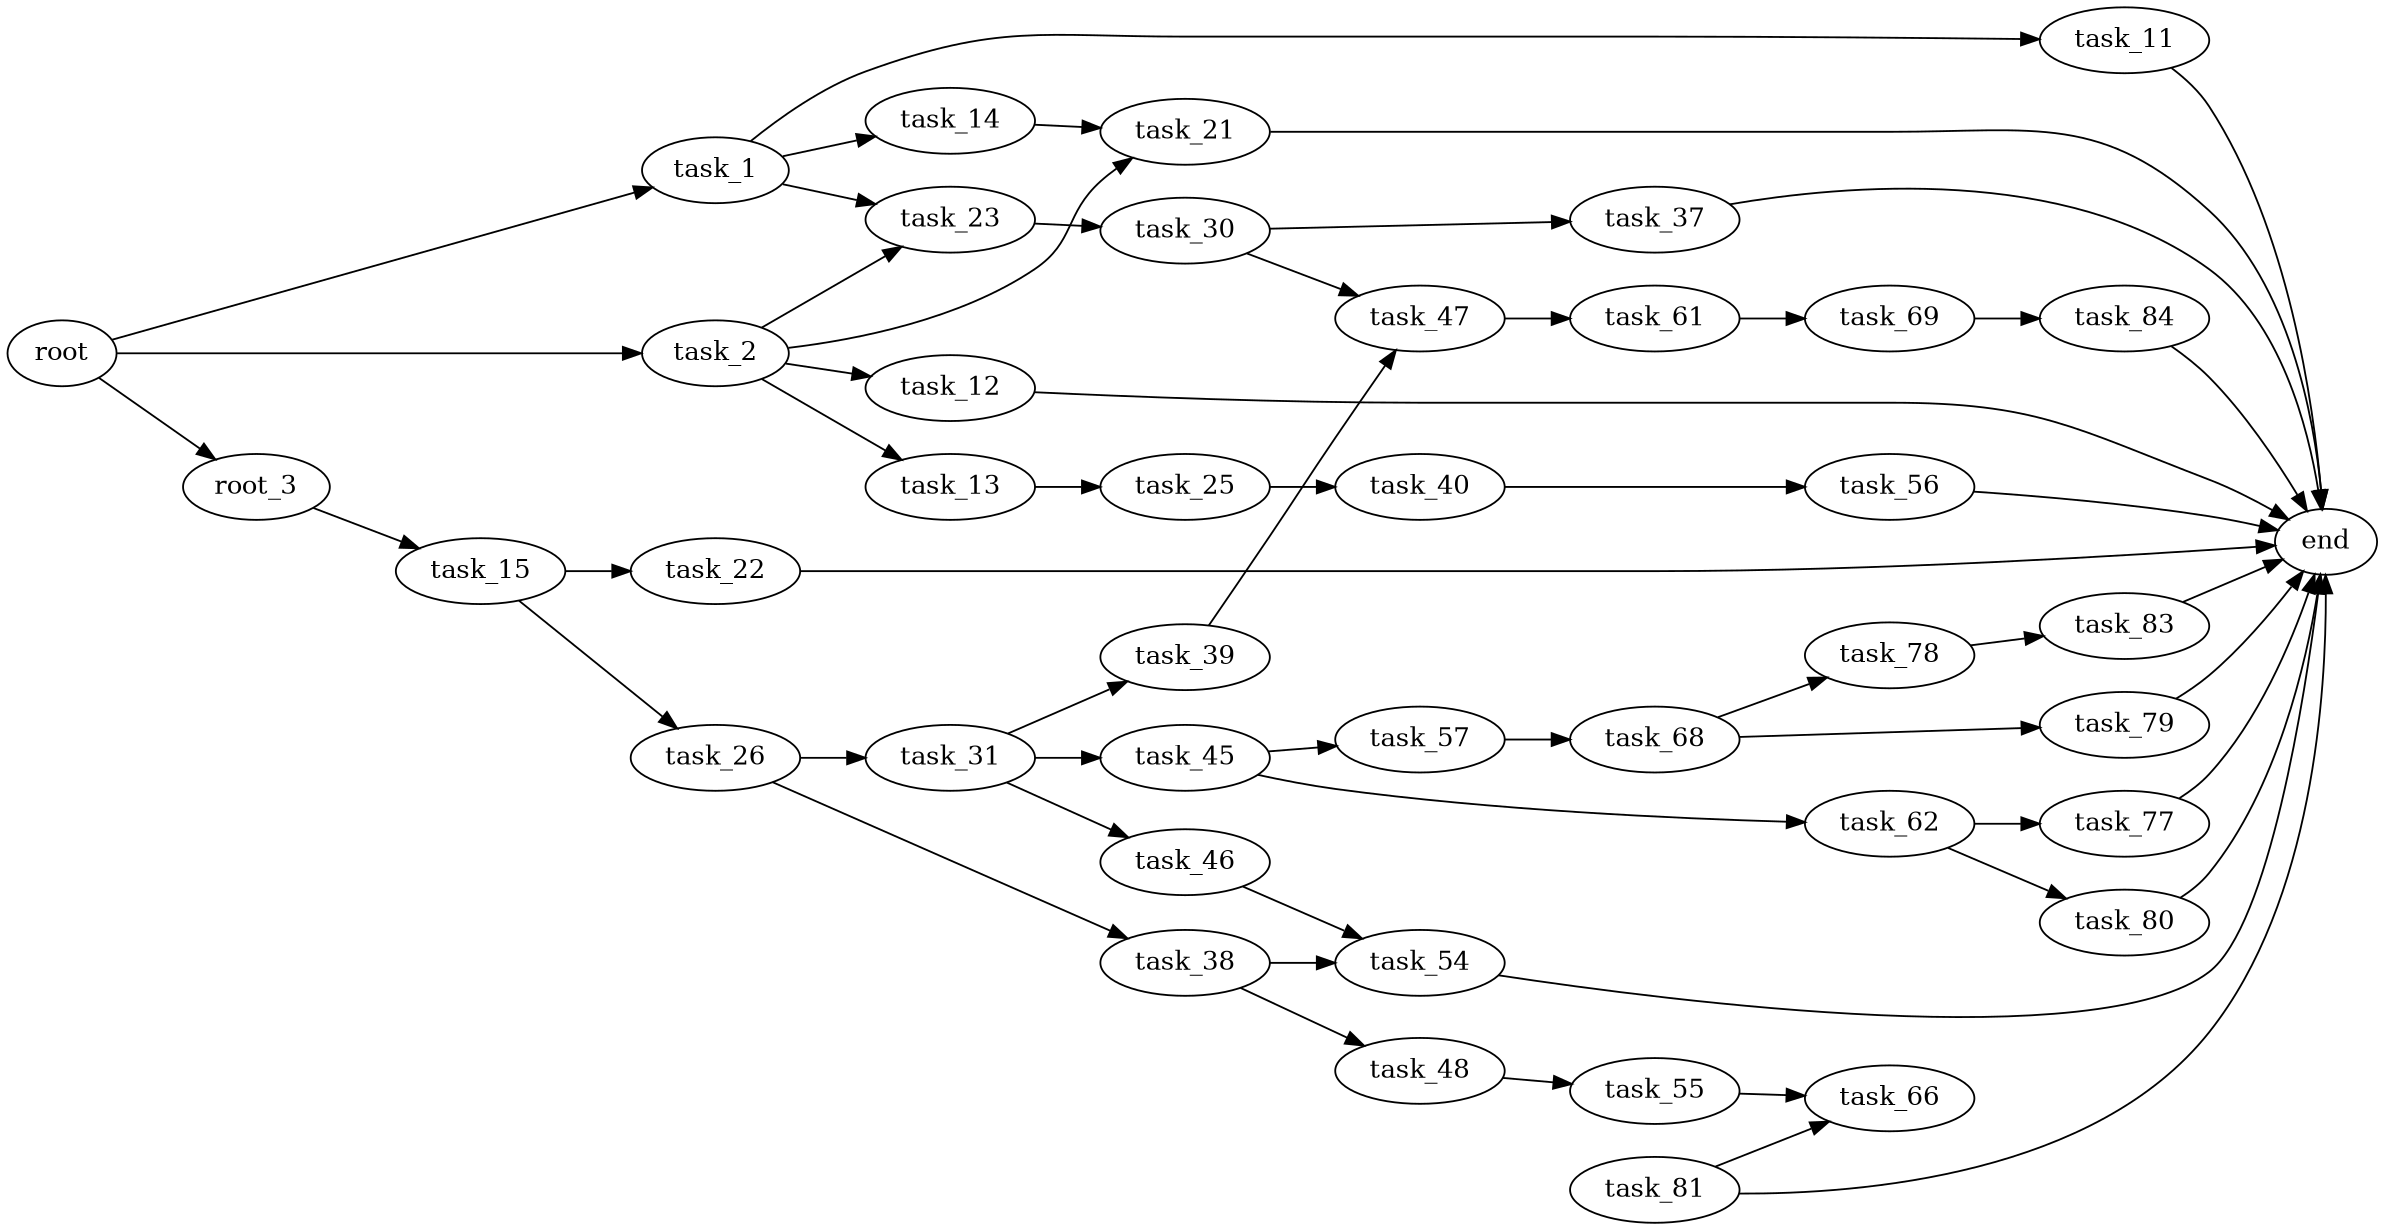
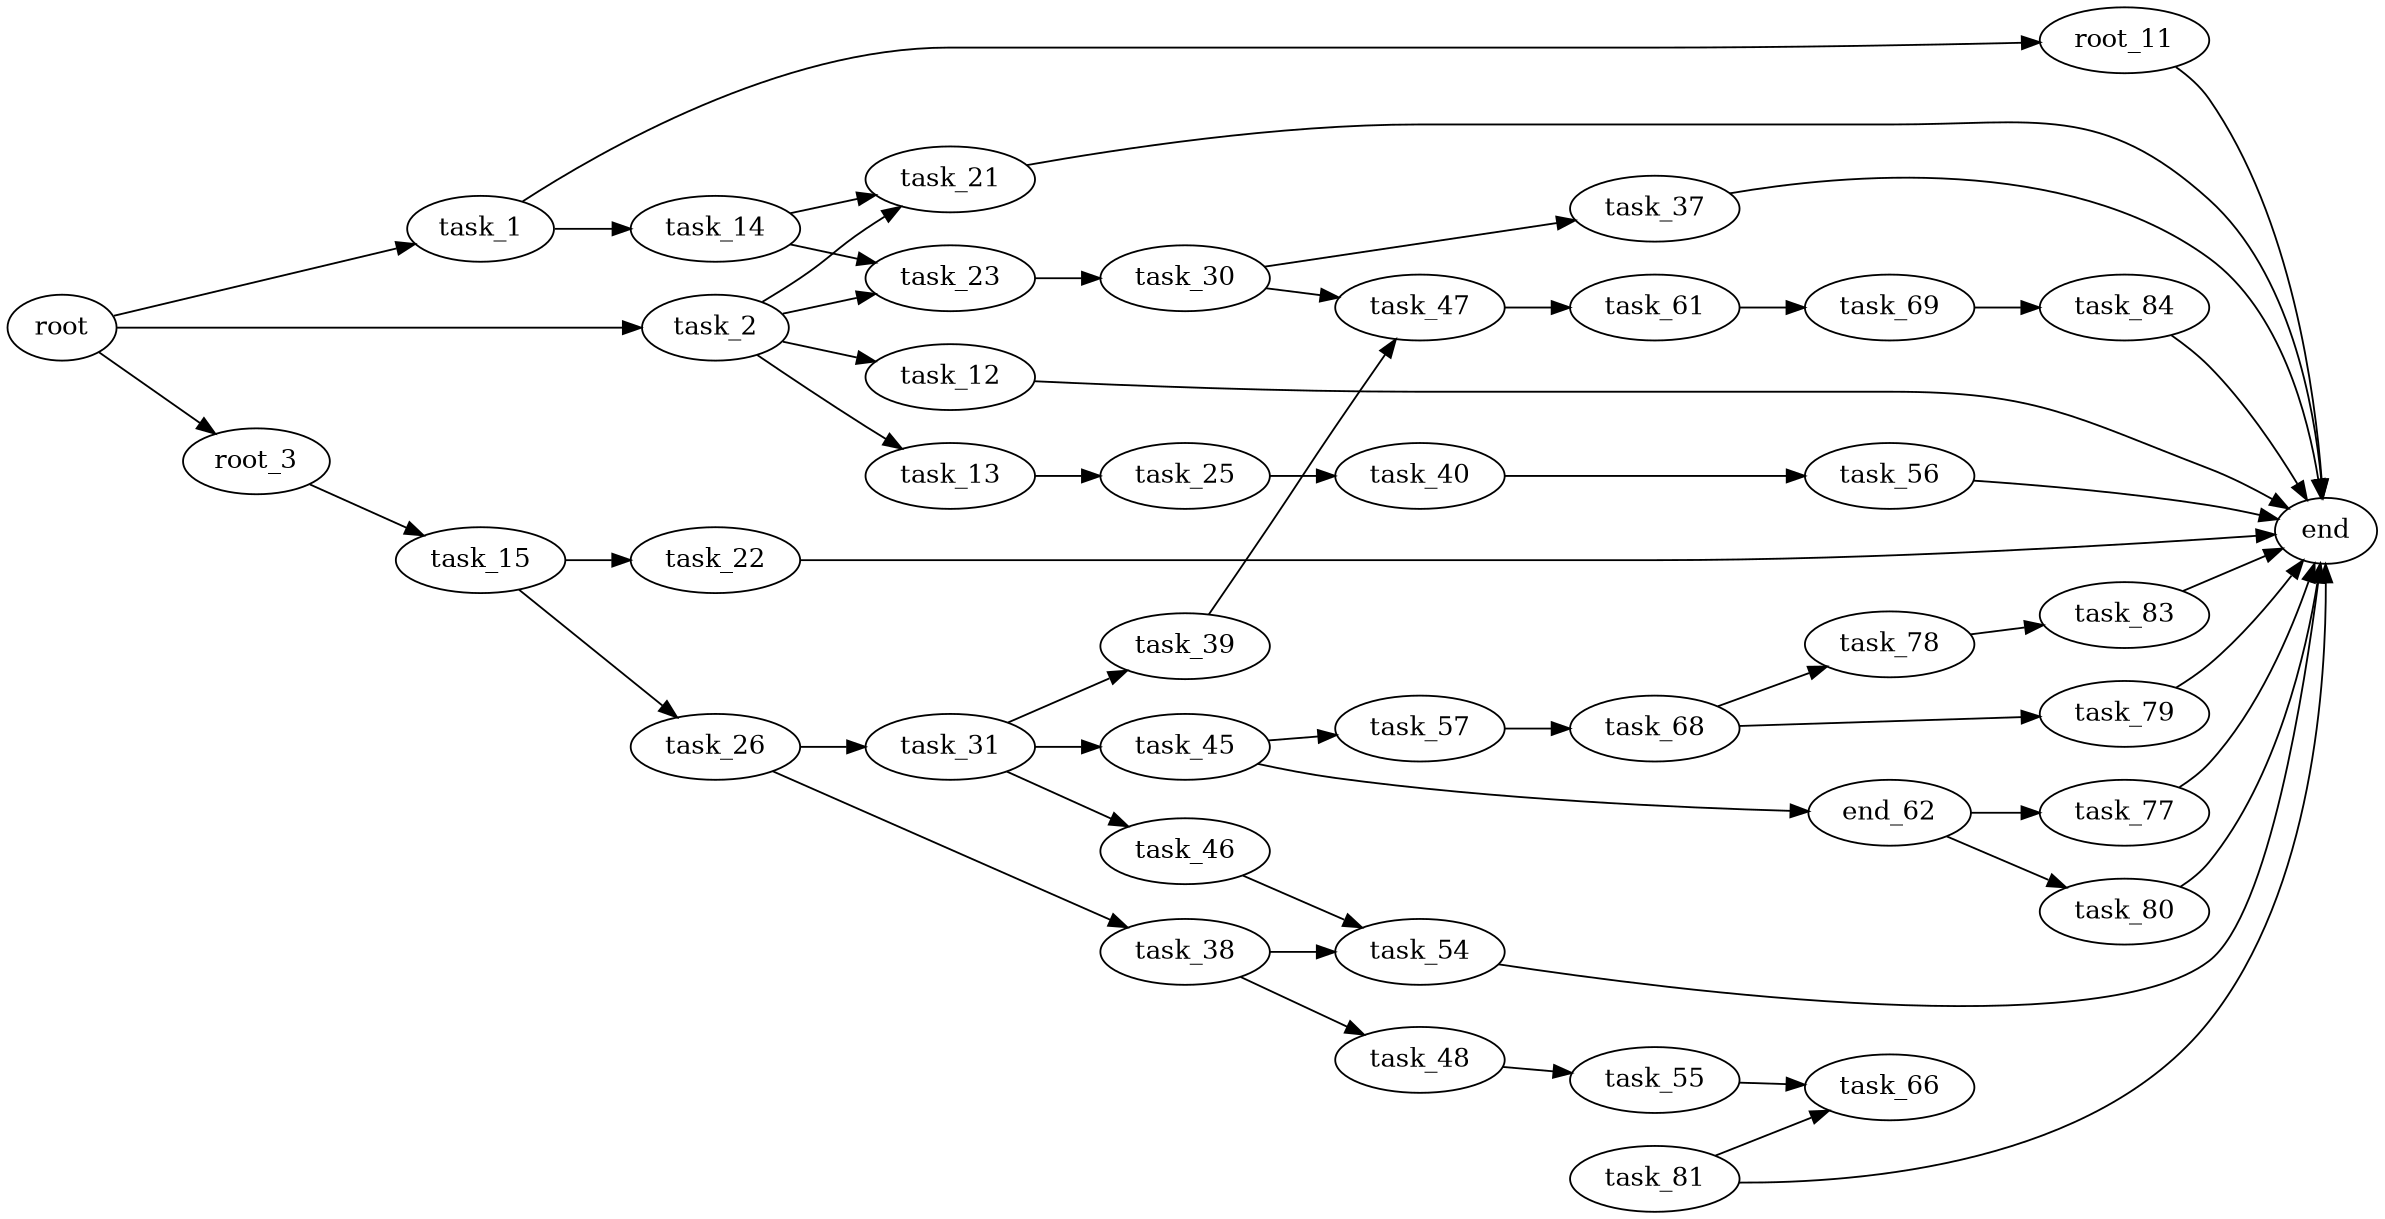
(2125, 40) -> (2125, 40)
(820, 192) -> (819, 251)
(1890, 824) -> (1890, 813)
